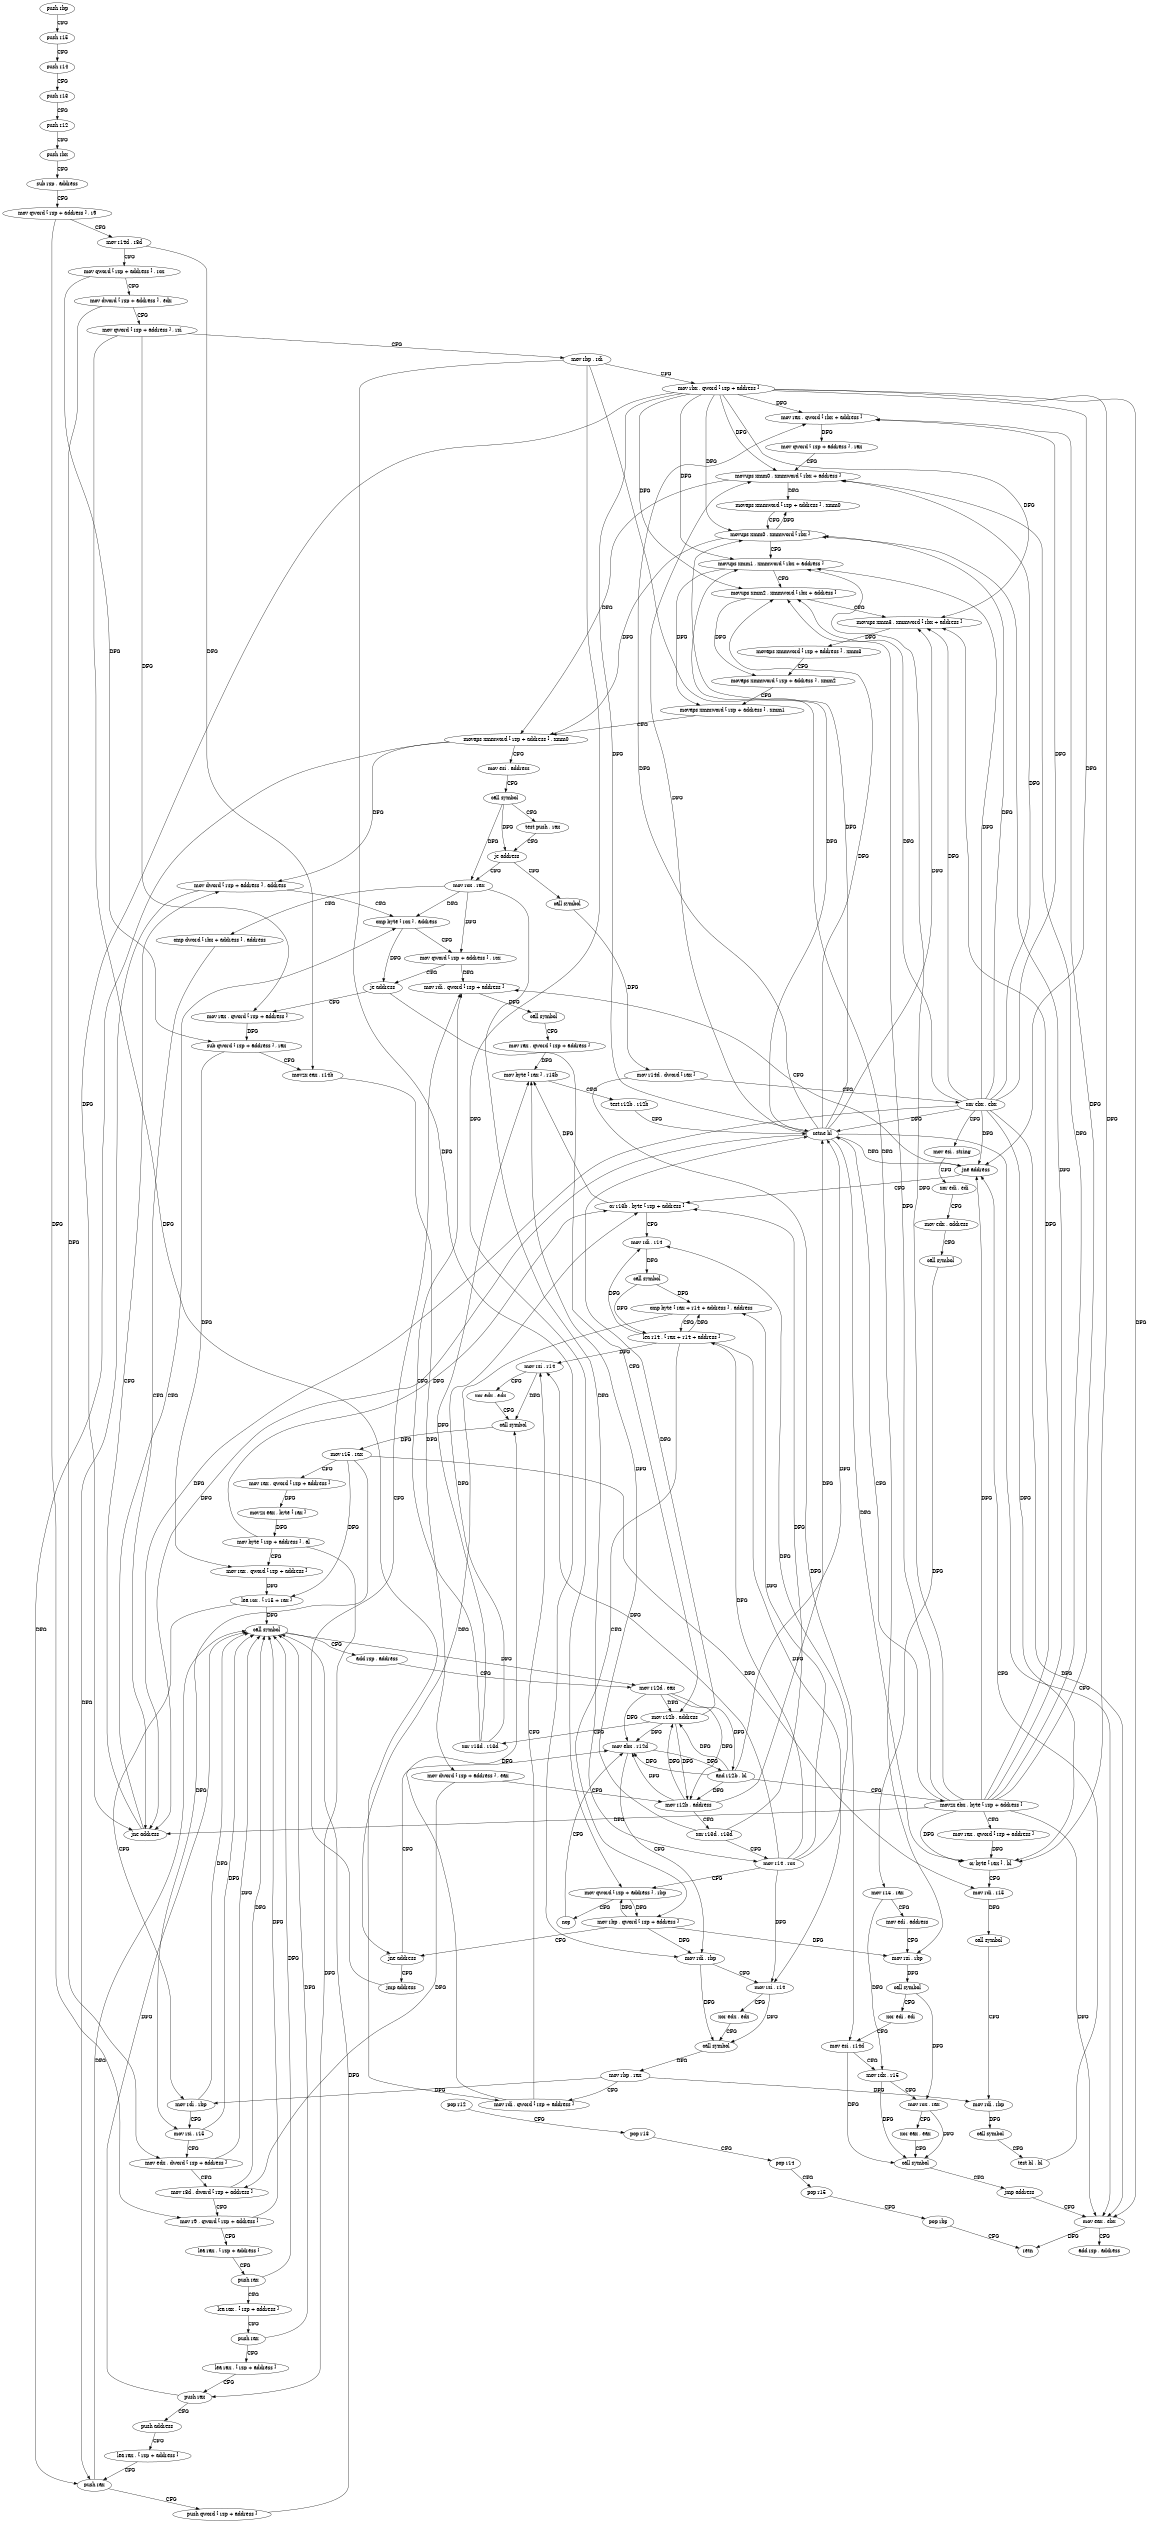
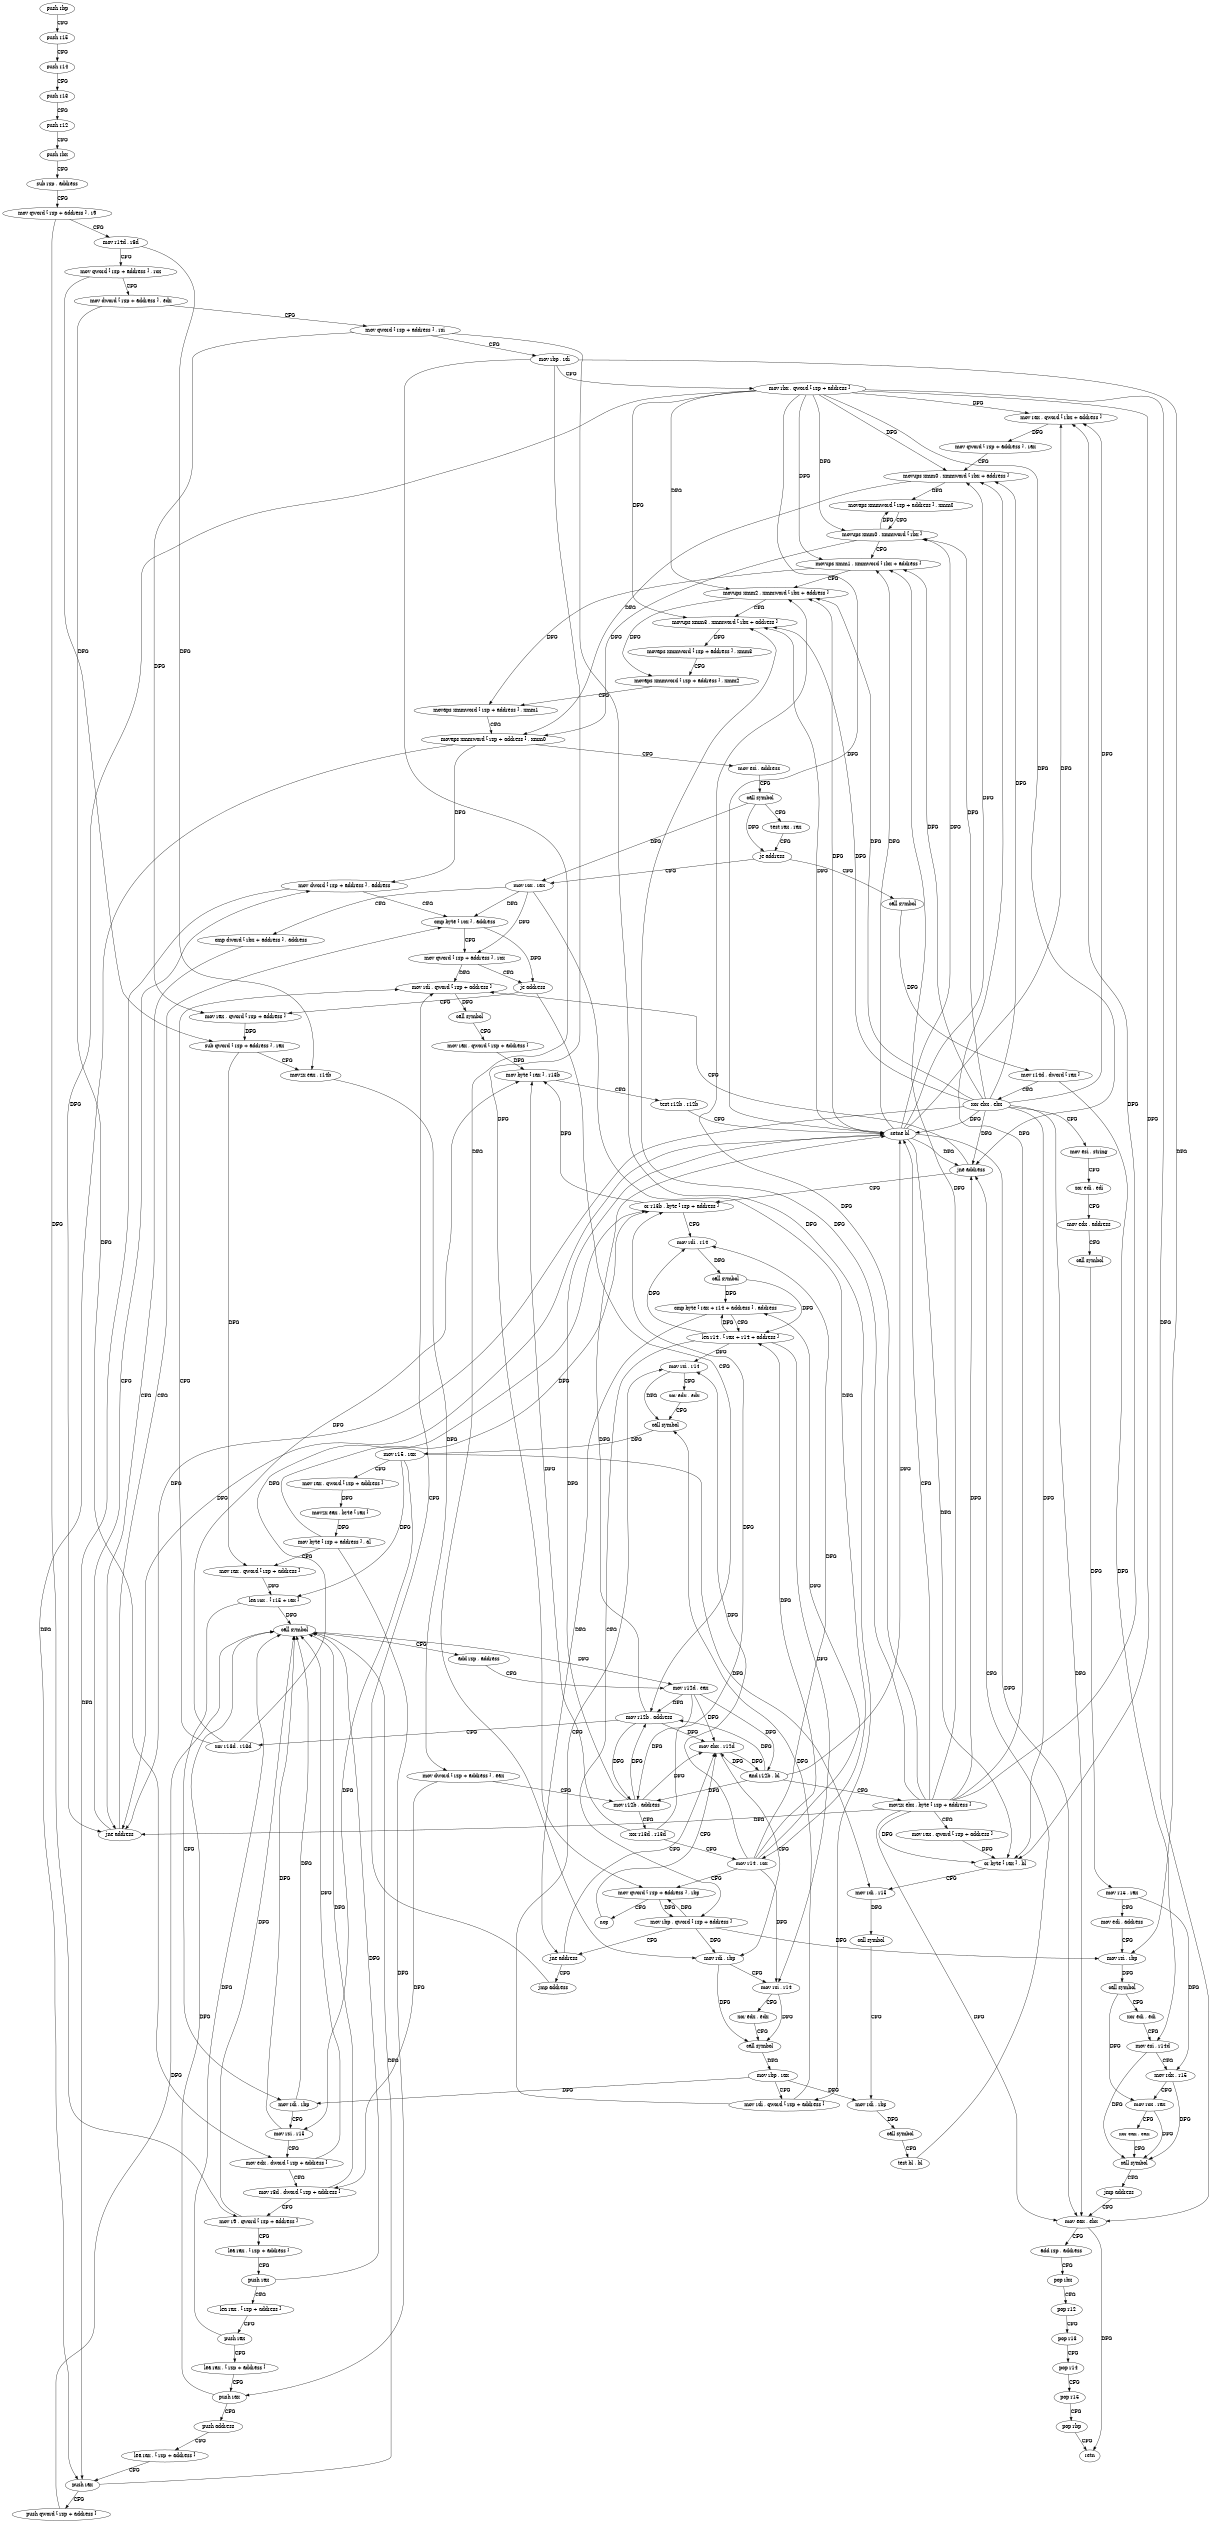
(543, 828) -> (786, 828)
(1058, 1104) -> none
(1084, 1689) -> (1010, 1689)
none -> (1063, 2281)
